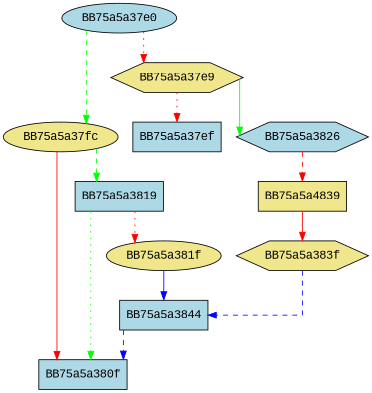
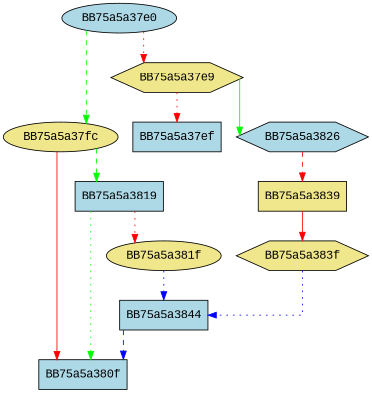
(302, 196) -> (302, 196)
(164, 281) -> (164, 281)
(282, 315) -> (282, 315)
